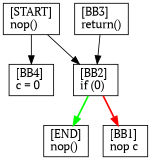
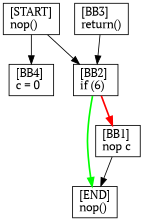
(96, 80) -> (96, 80)
none -> (108, 168)
